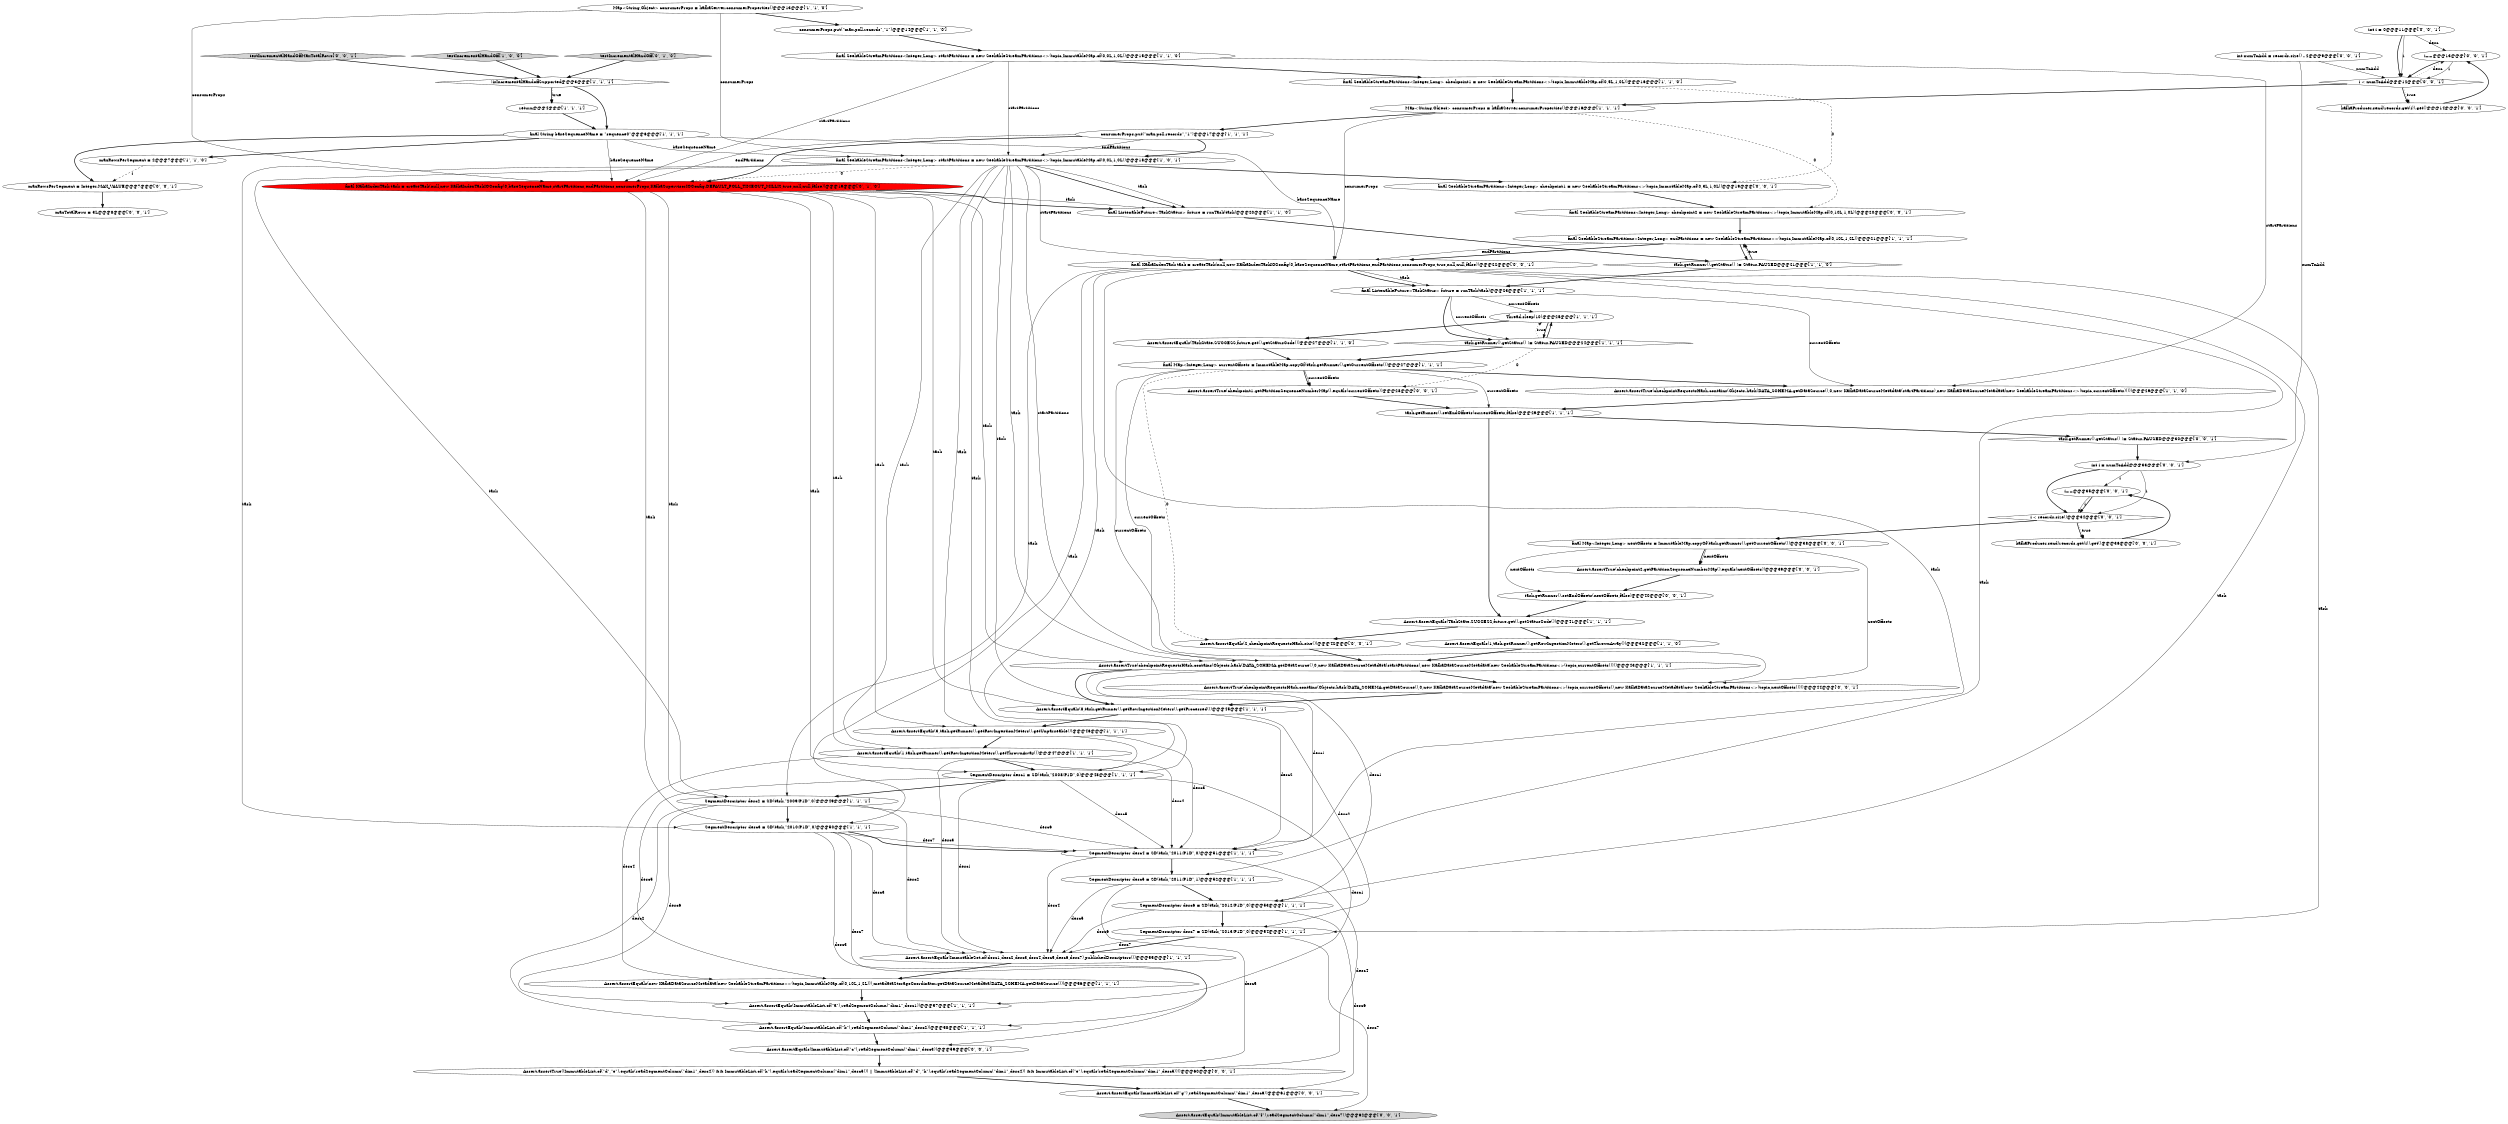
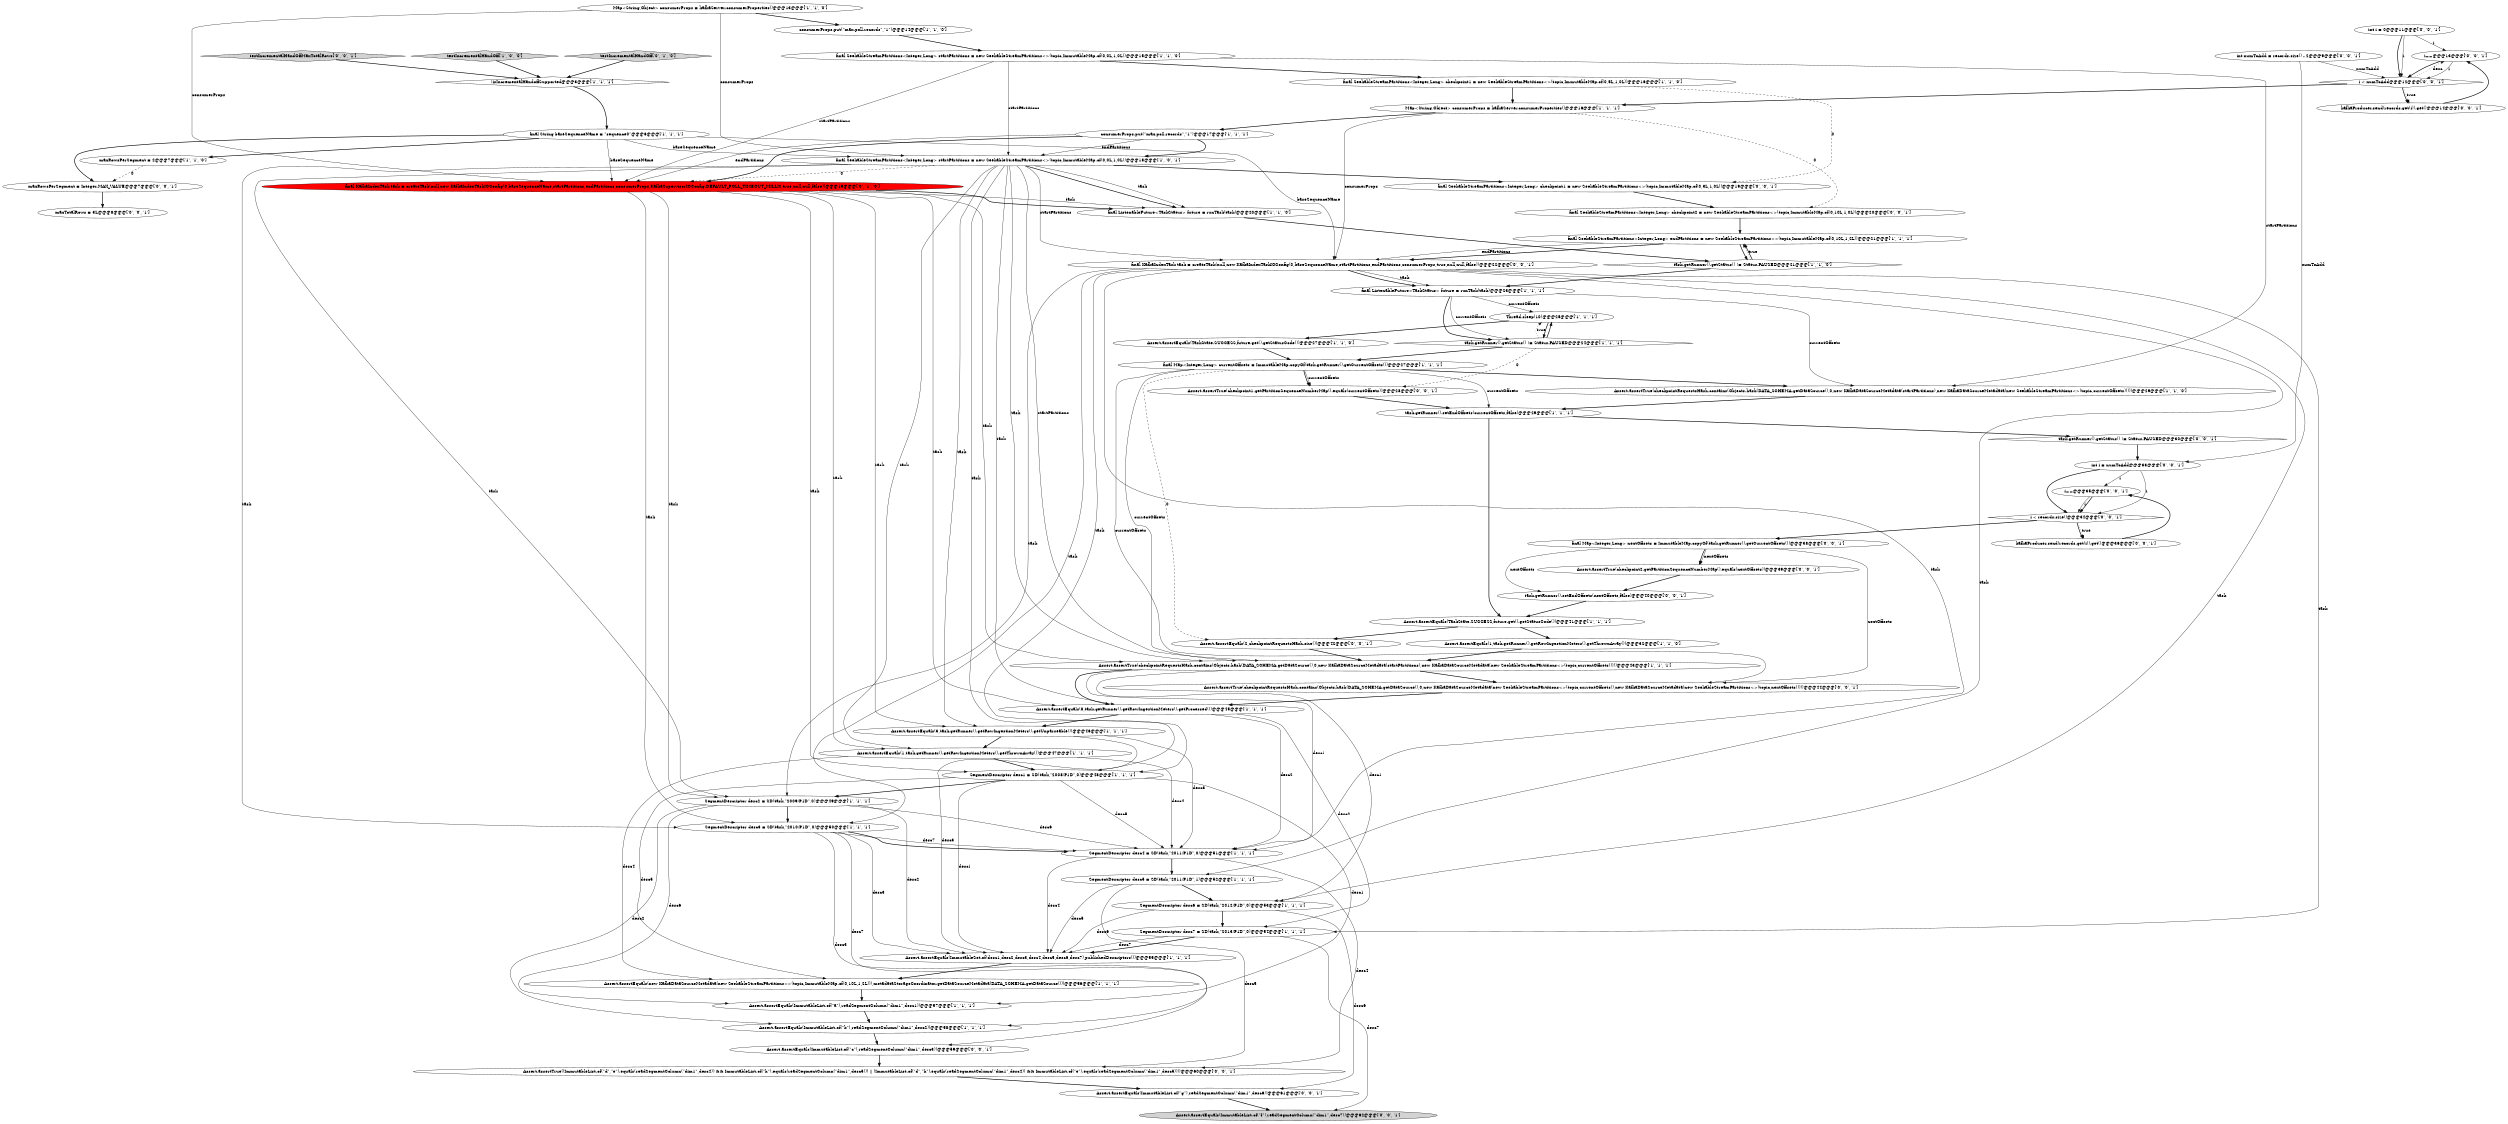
(2434, 43) -> (2434, 43)
(552, 108) -> none
(133, 174) -> (133, 174)
